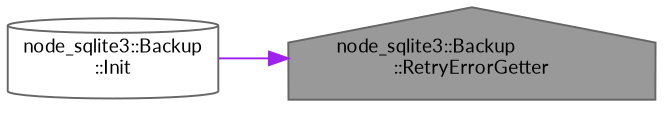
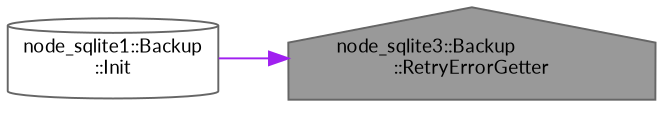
(113, 58) -> (113, 58)
